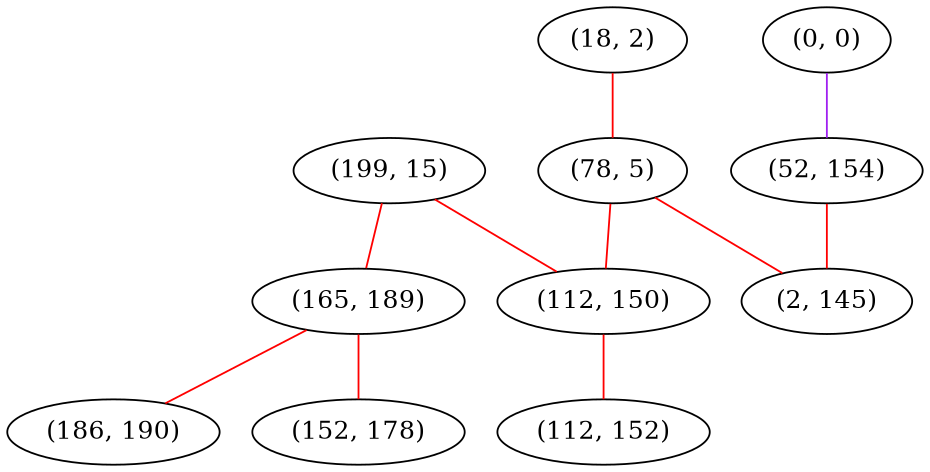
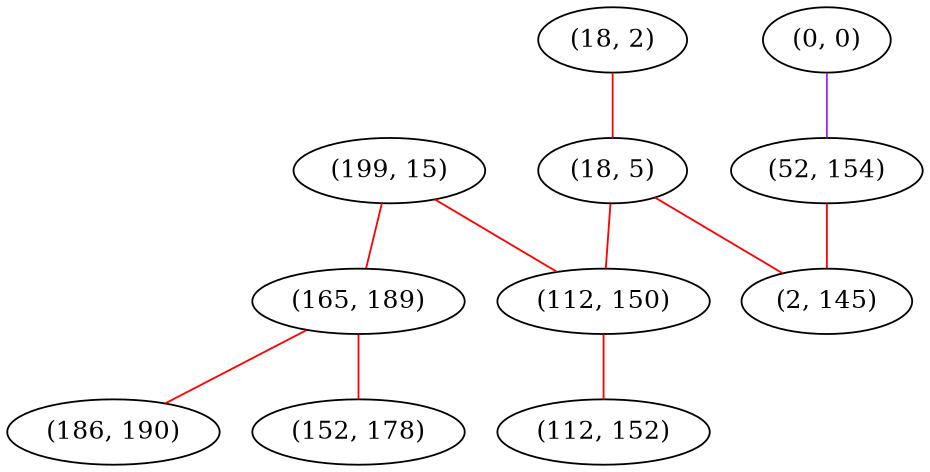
(613, 171) -> (613, 171)
